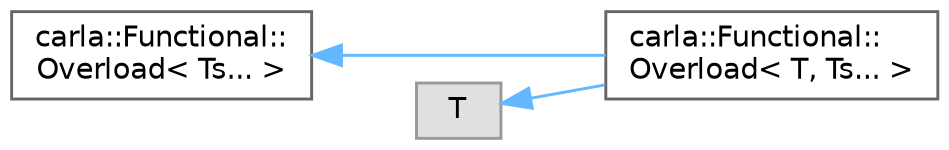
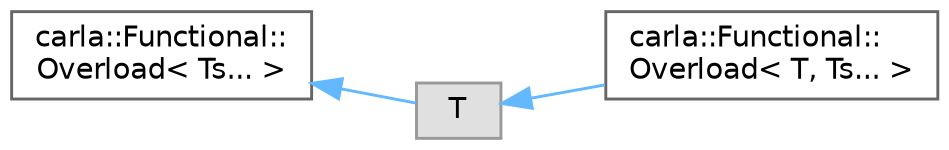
(474, 55) -> (379, 96)
